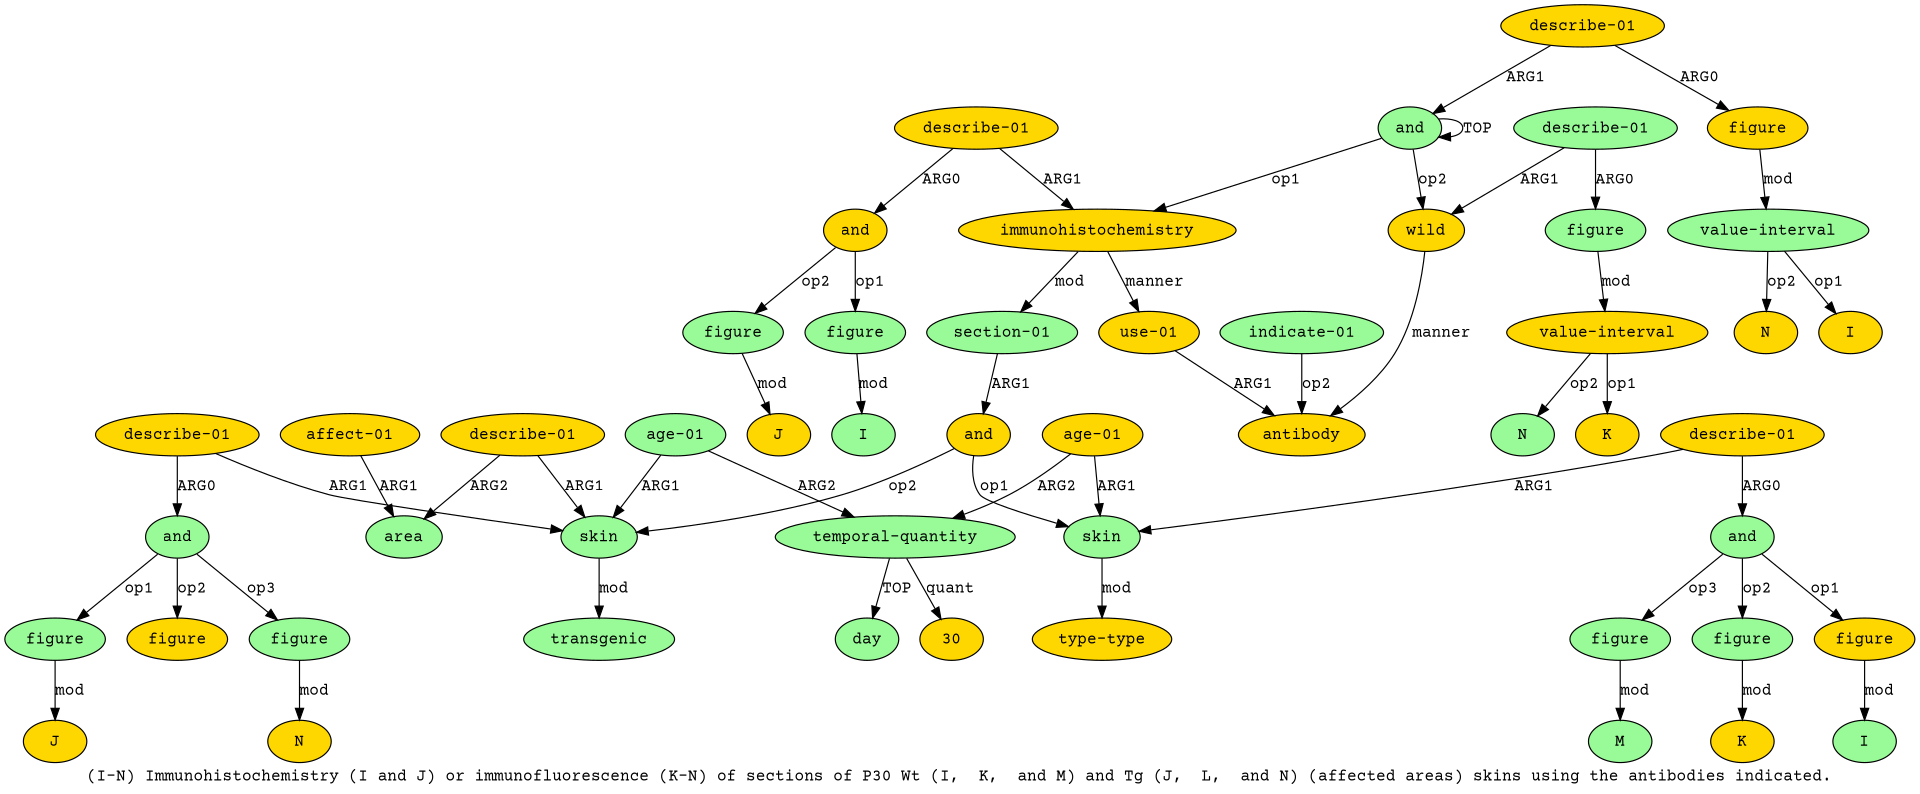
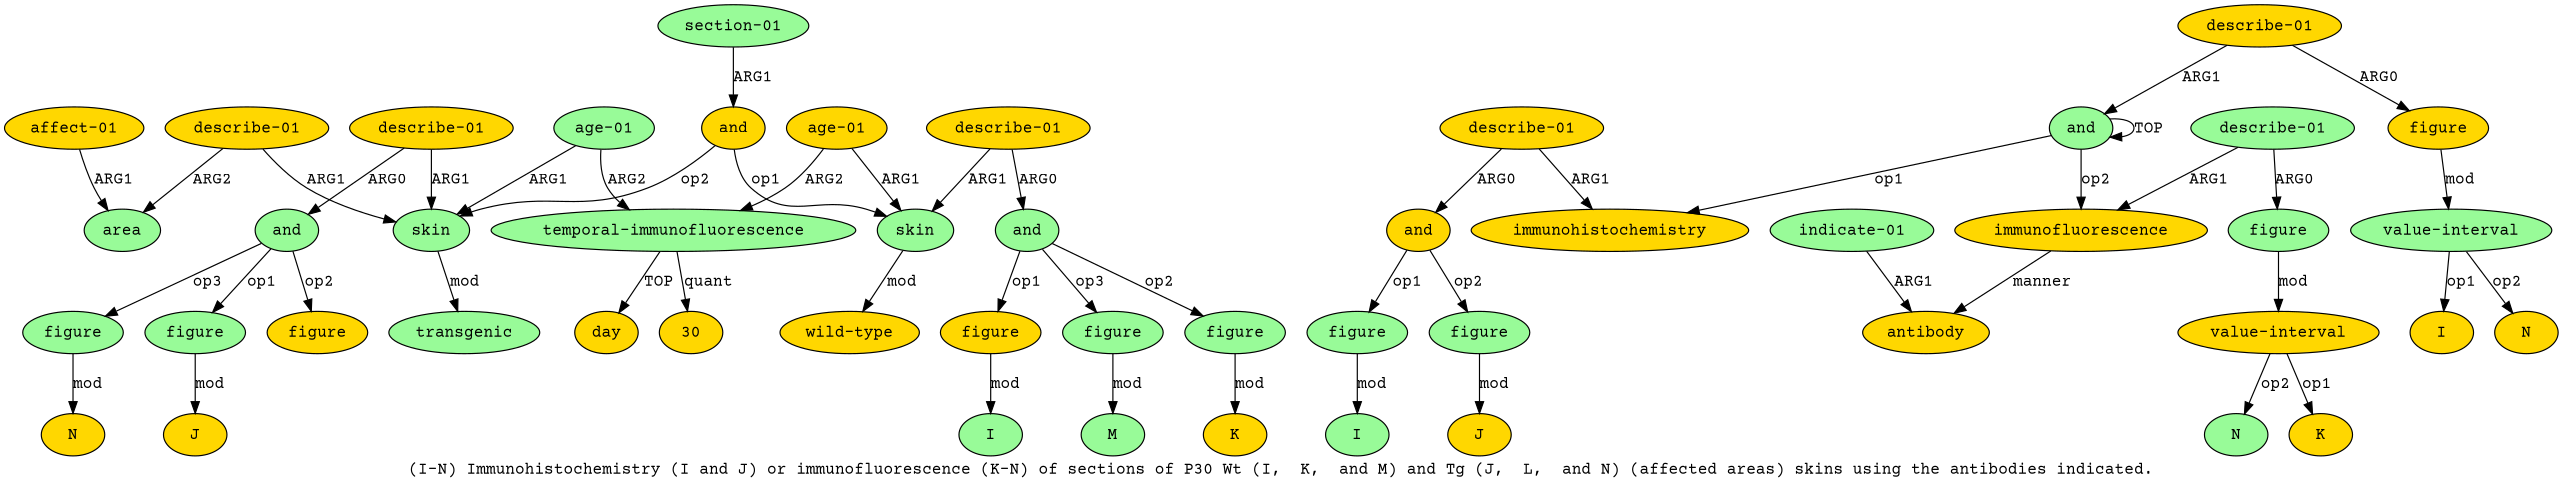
(1426, 230) -> (2081, 230)
(1054, 277) -> none
(1149, 333) -> none
(1316, 384) -> (1914, 281)
(895, 537) -> (673, 230)
(867, 639) -> (606, 333)
(1102, 639) -> (850, 333)
